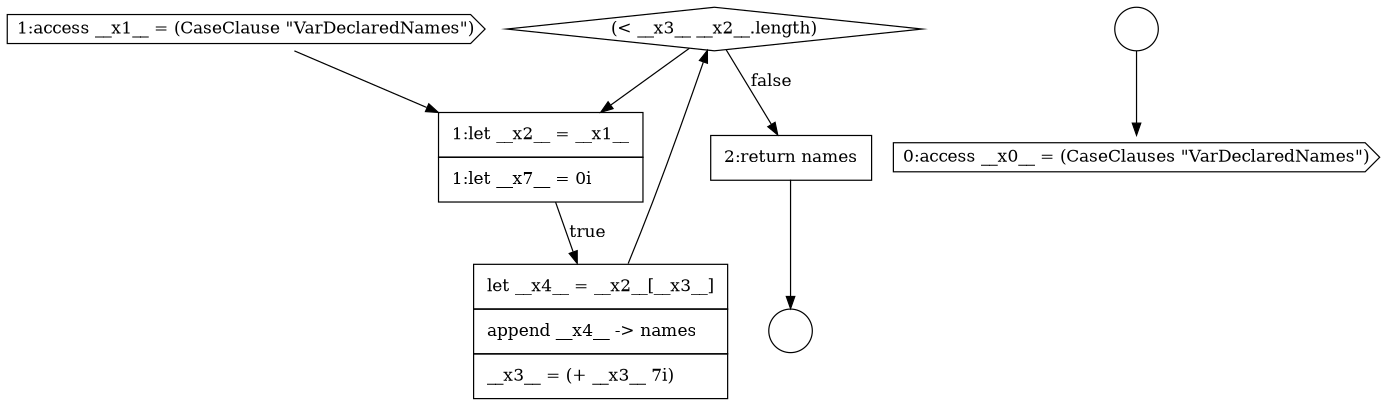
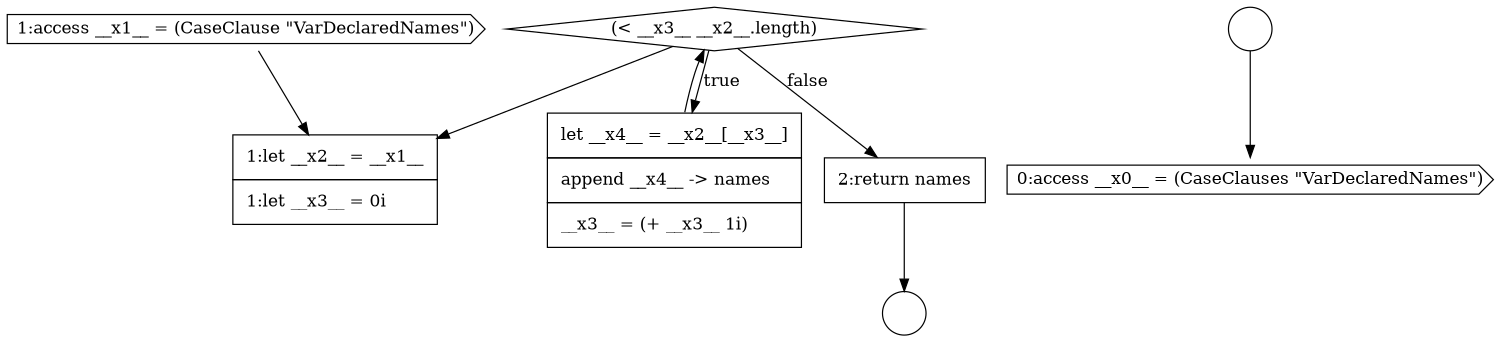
(522, 179) -> (316, 201)
(564, 227) -> (702, 75)
(581, 376) -> (654, 224)
